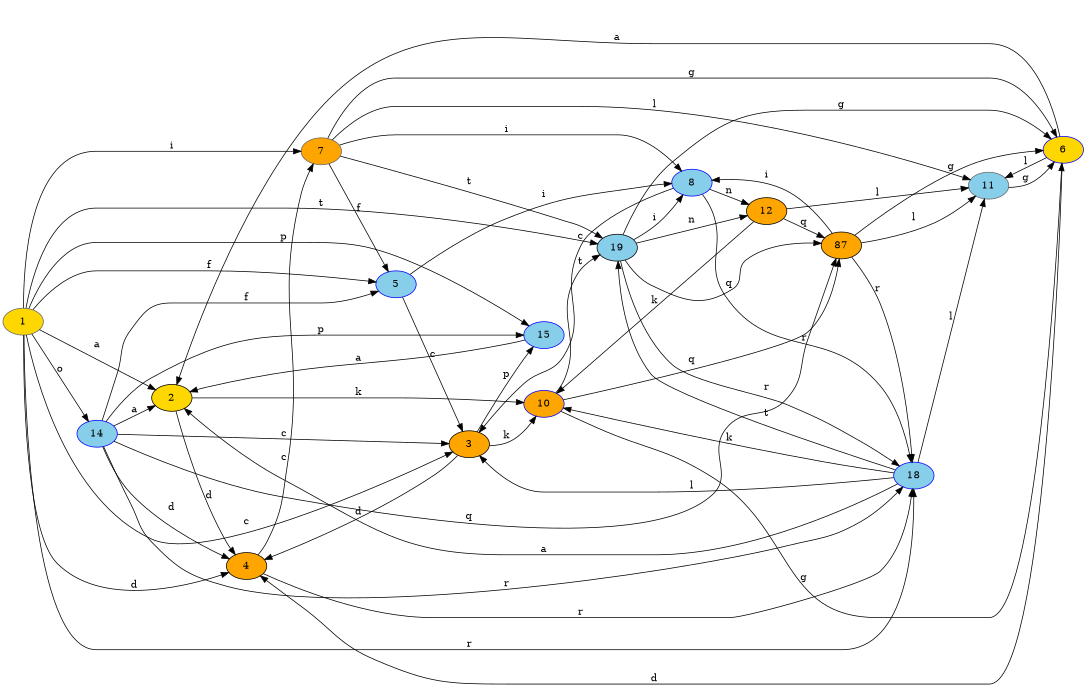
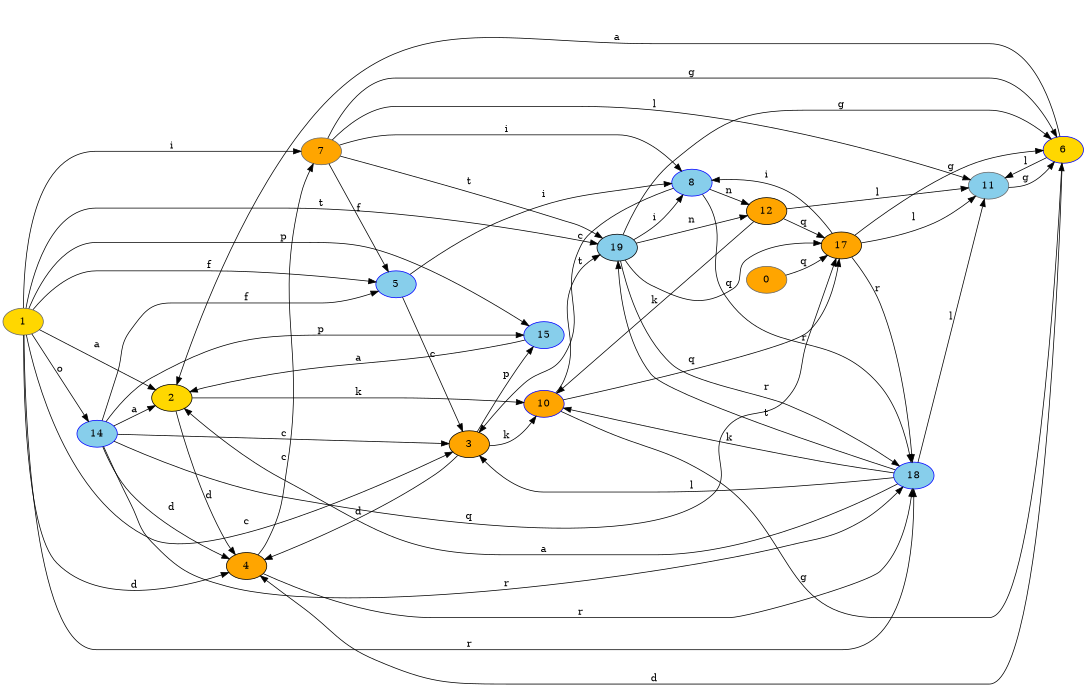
(841, 245) -> (841, 245)
none -> (767, 280)
